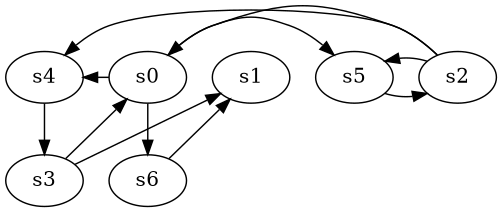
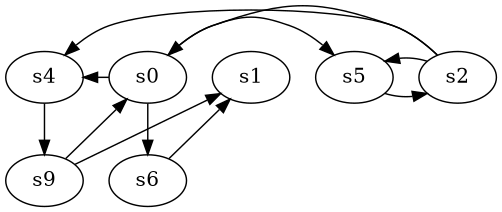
(44, 181) -> (44, 181)
